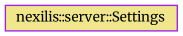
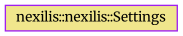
(91, 18) -> (91, 18)
